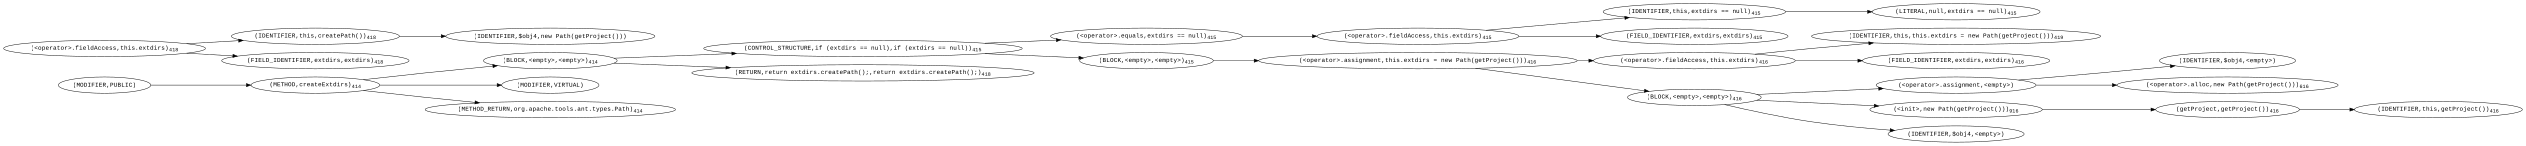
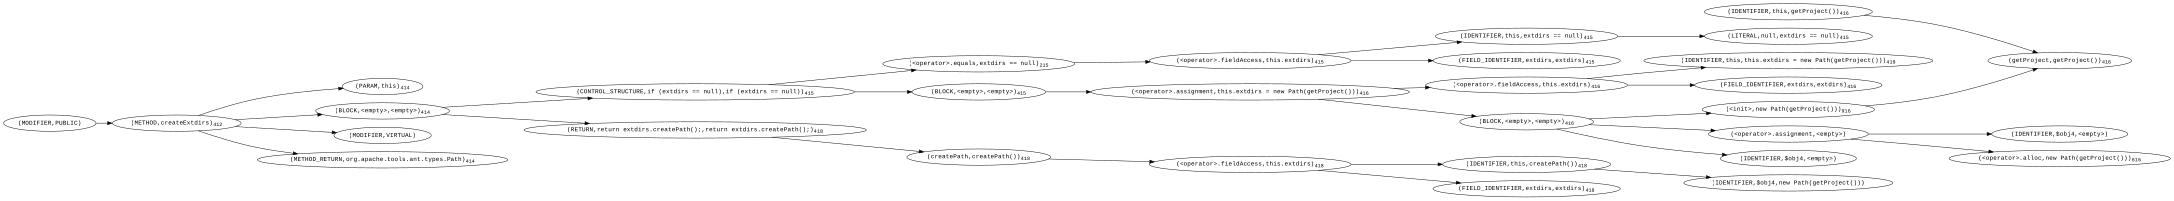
(1212, 36) -> (1044, 63)
(357, 84) -> (218, 122)
none -> (383, 86)
(2325, 110) -> (1950, 28)
none -> (979, 157)
